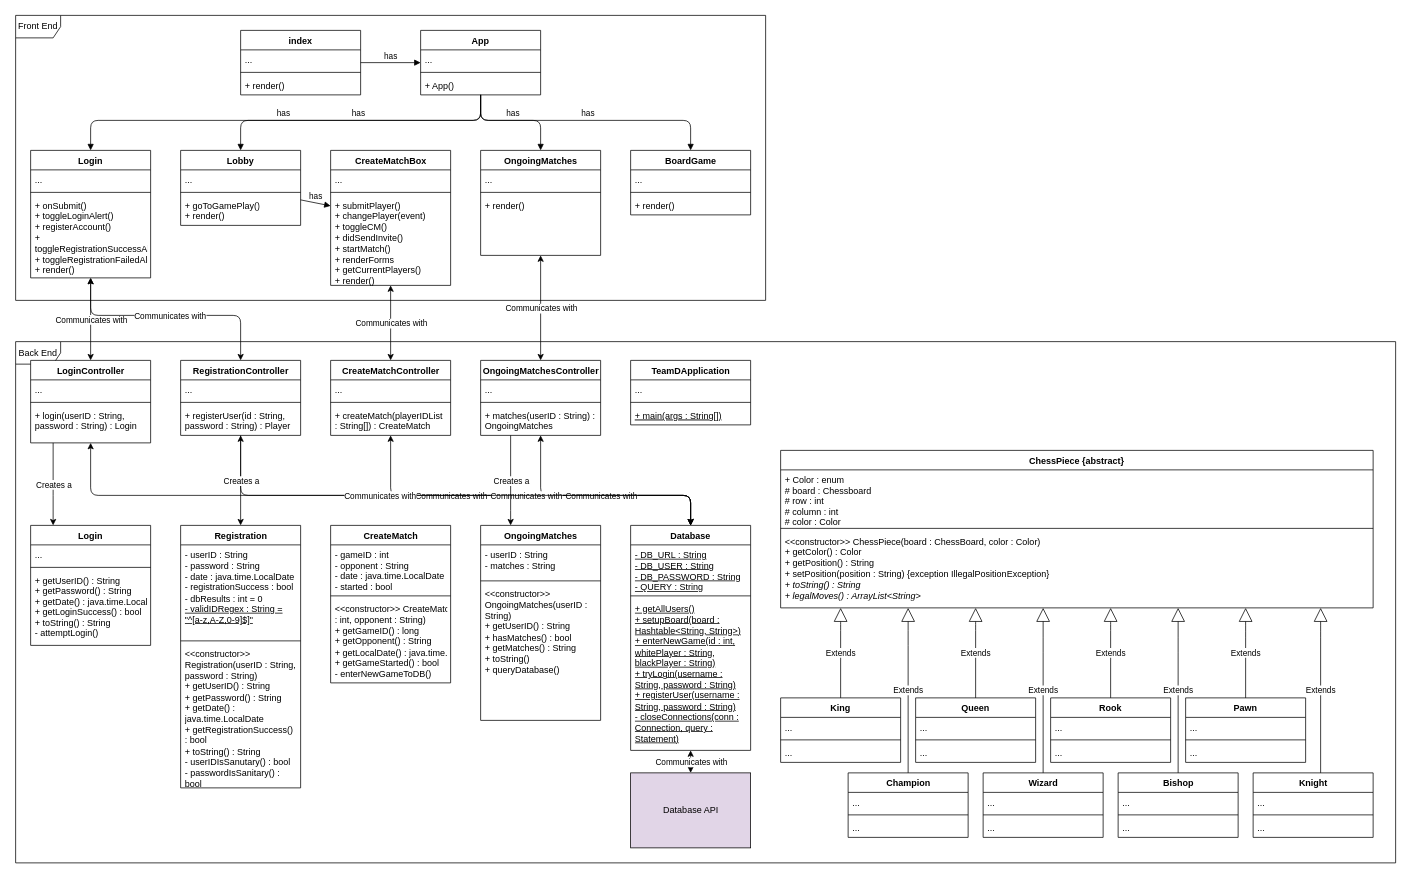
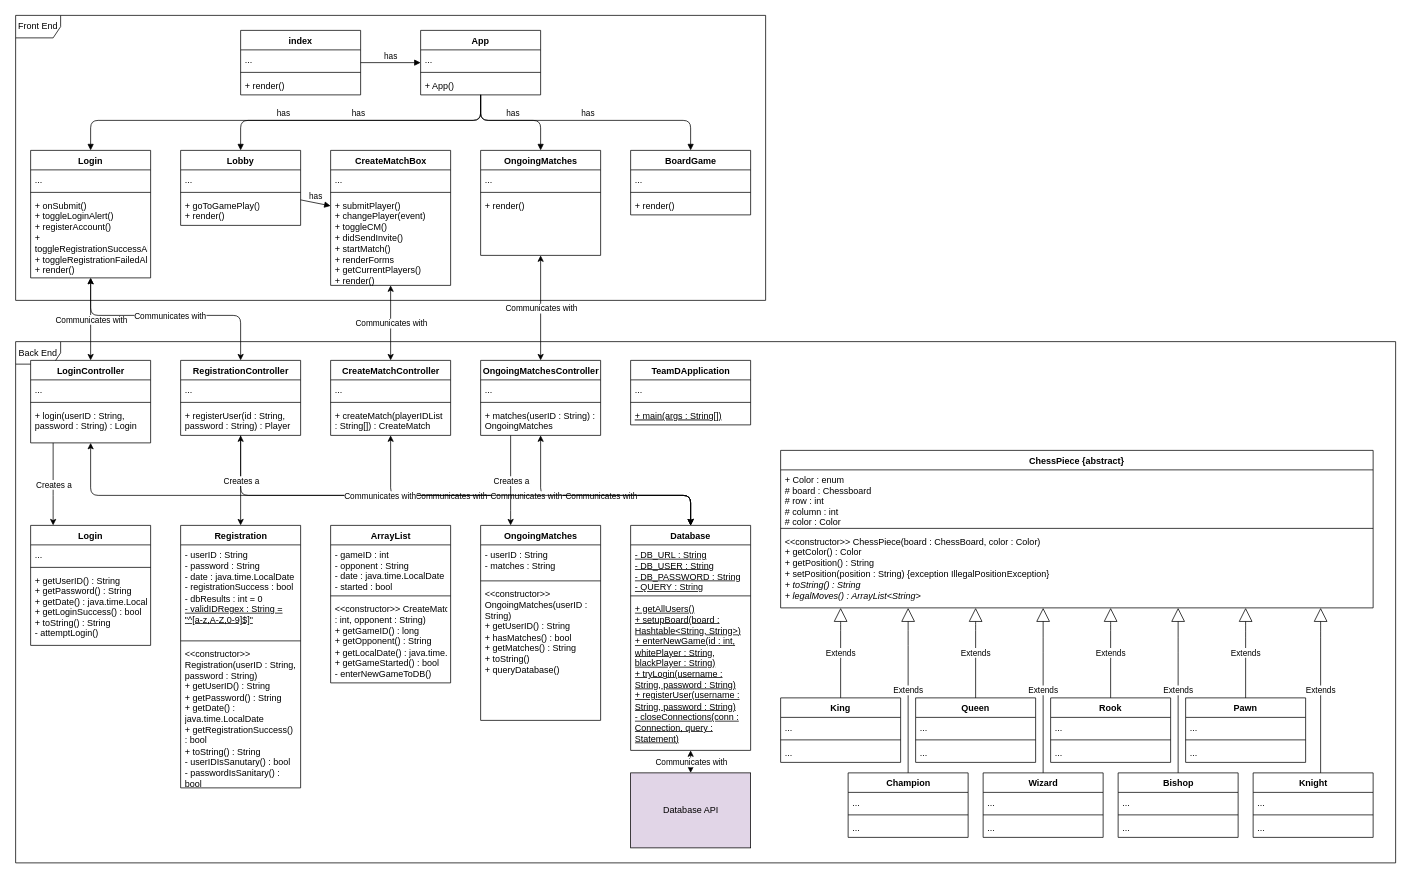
(391, 536) -> (391, 536)
